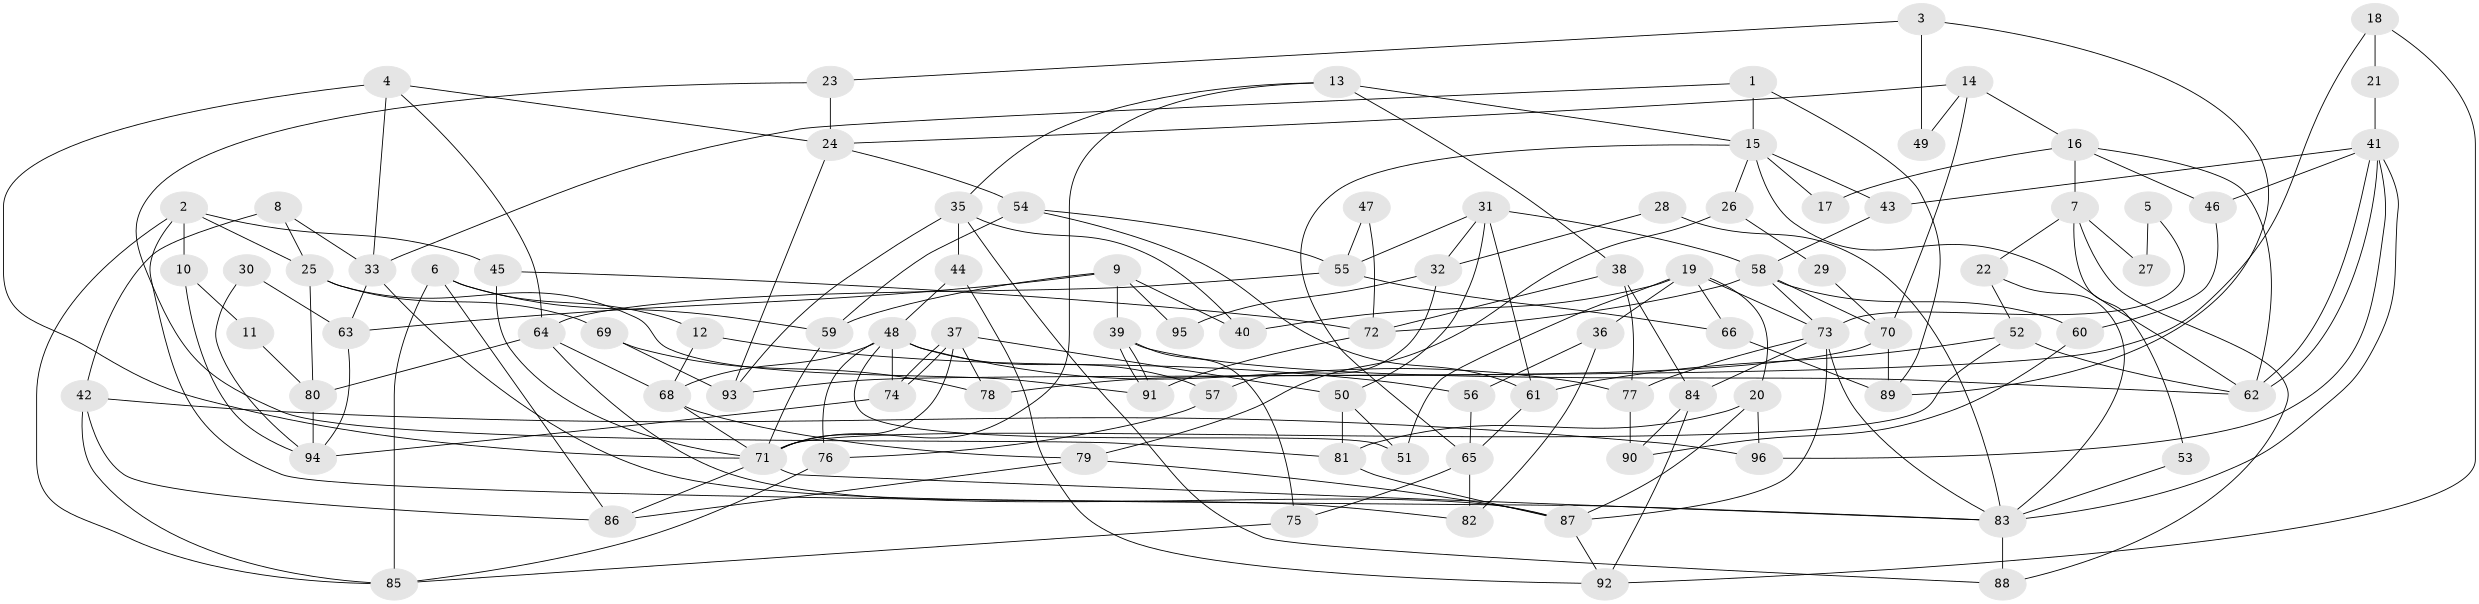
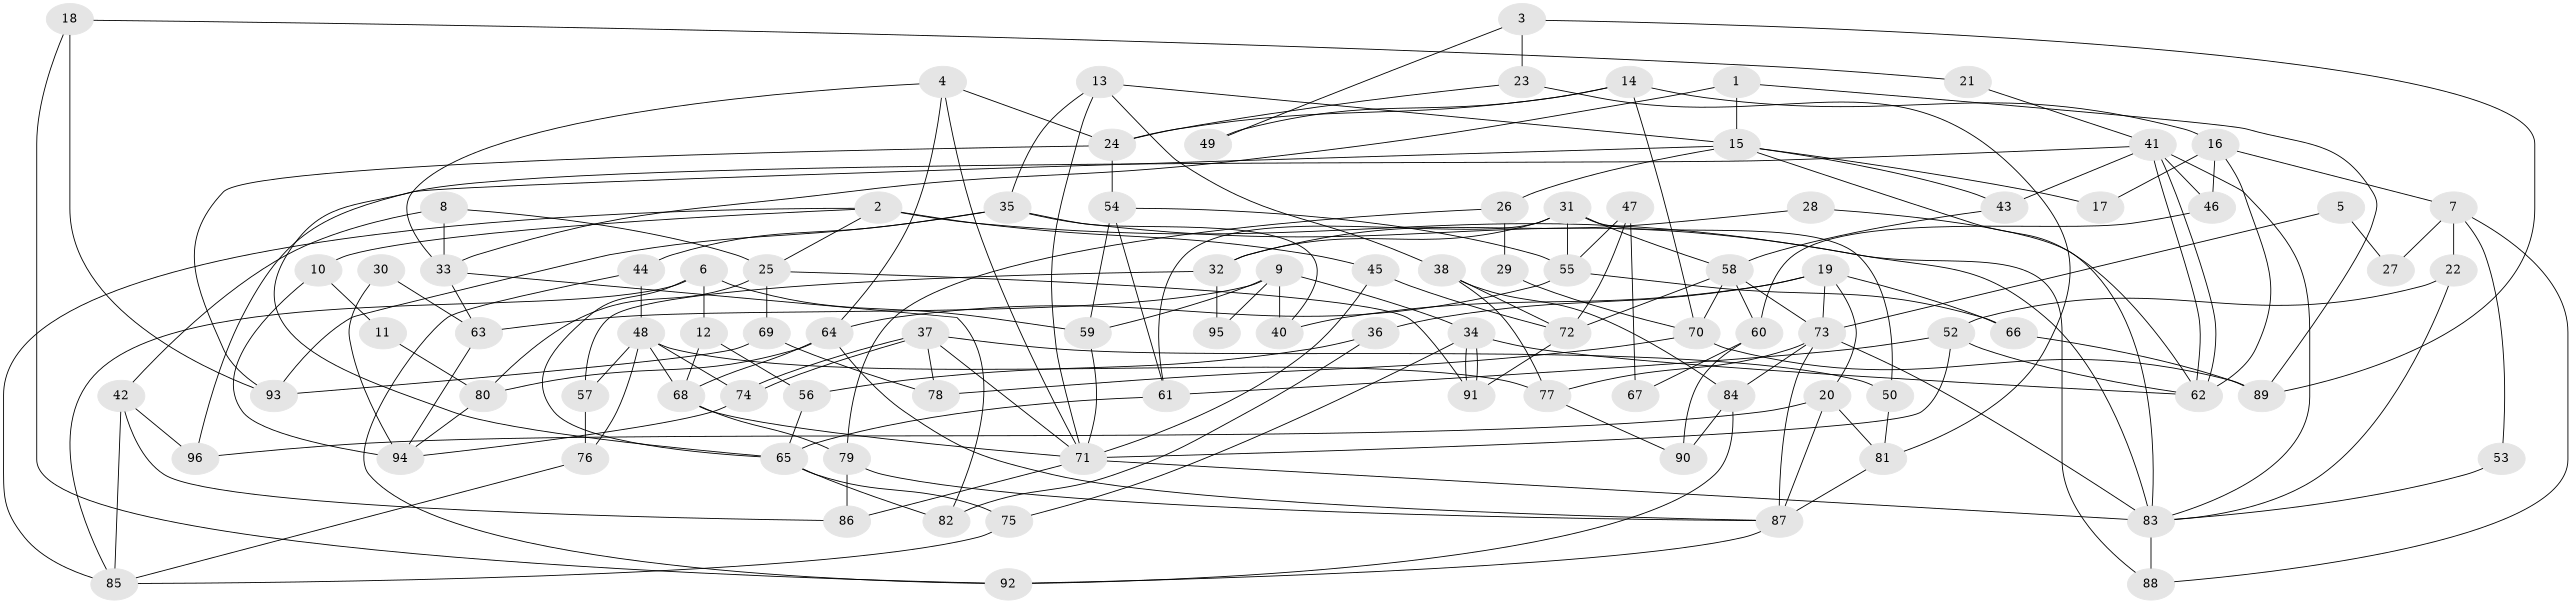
(1117, 333) -> (1472, 333)
(524, 396) -> (553, 410)
none -> (1636, 396)
(1405, 459) -> none
